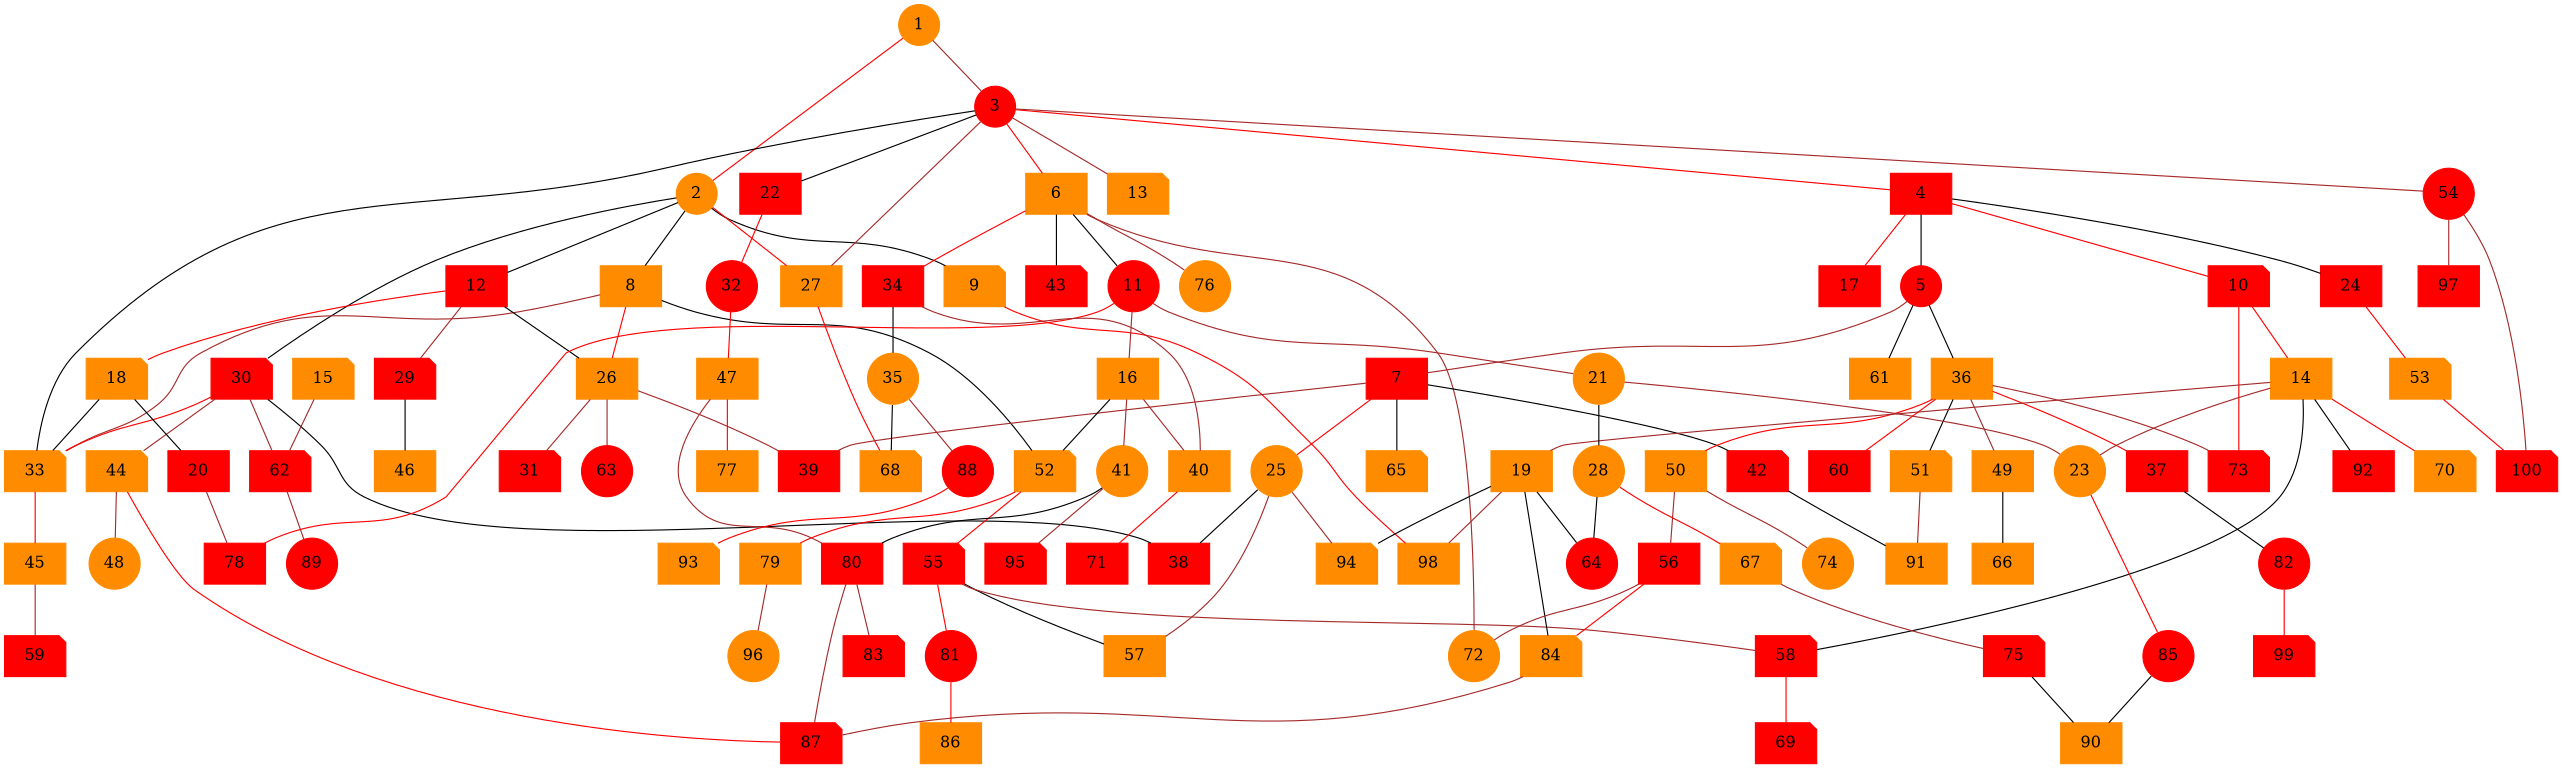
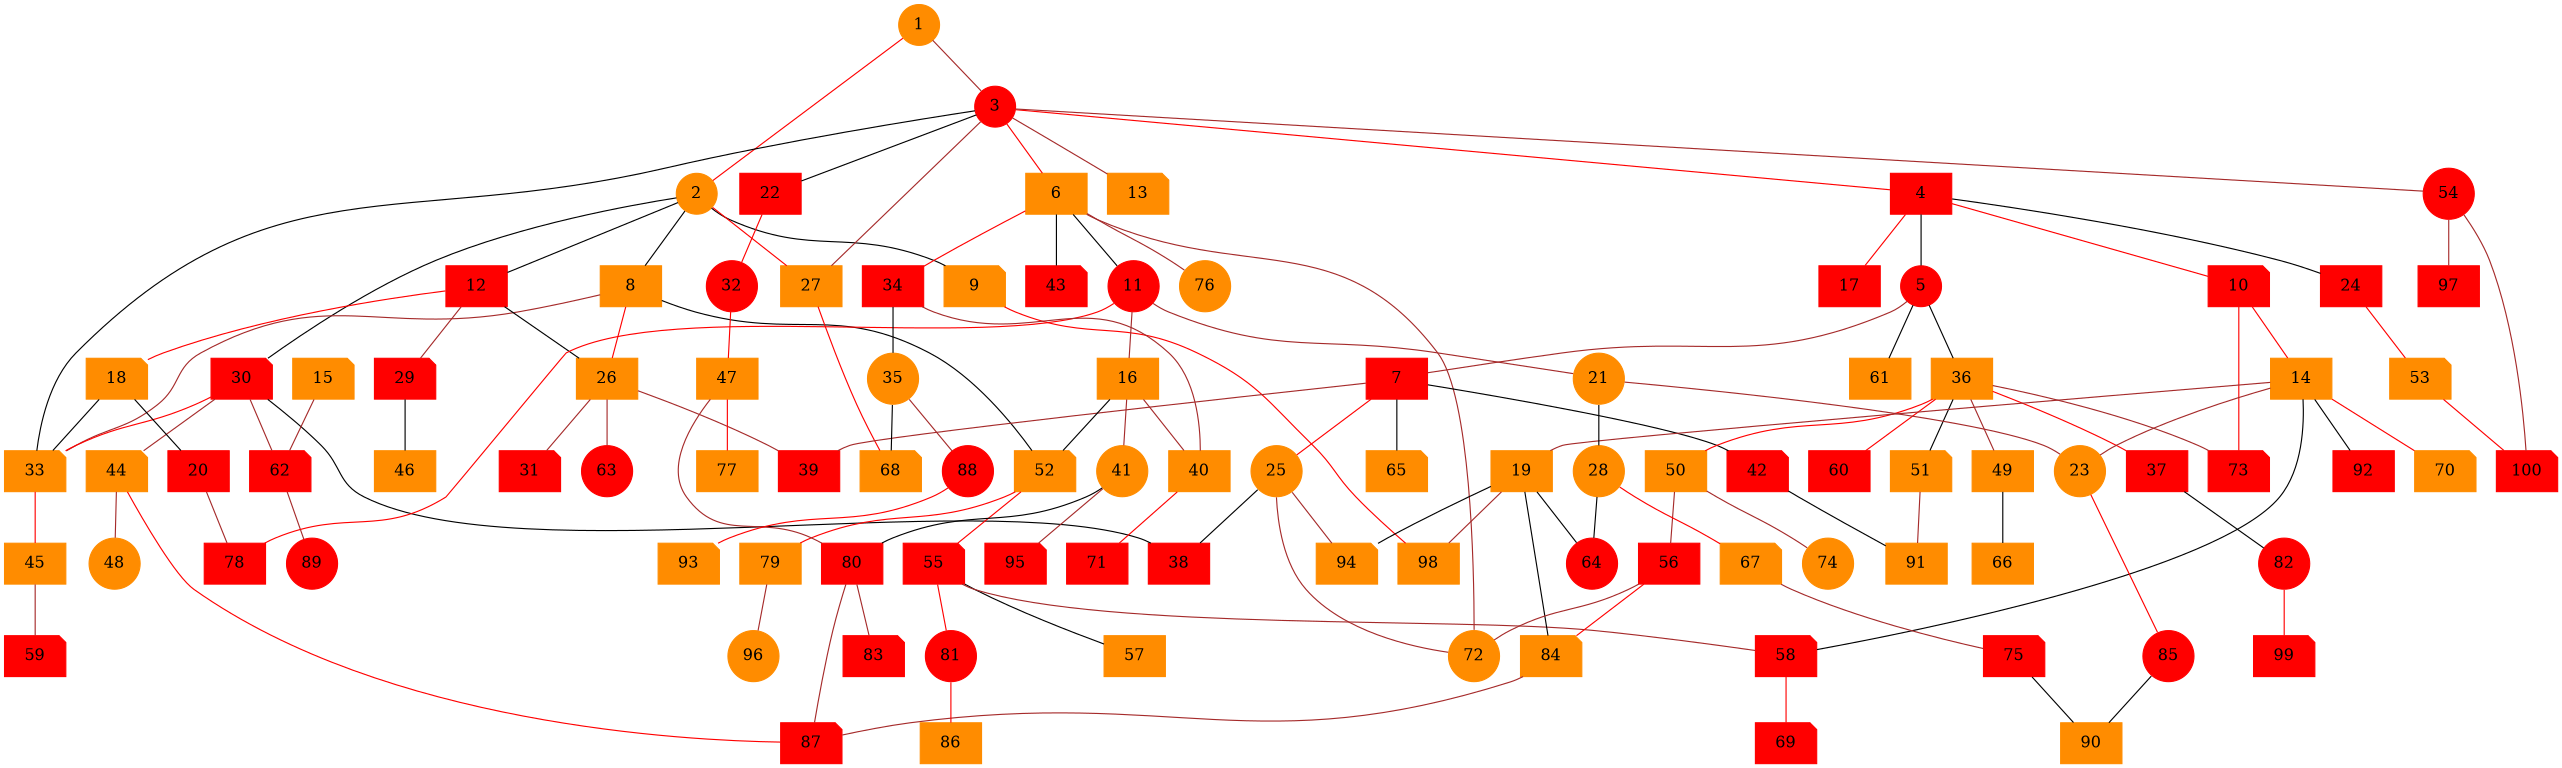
(1230, 576) -> (1329, 609)
